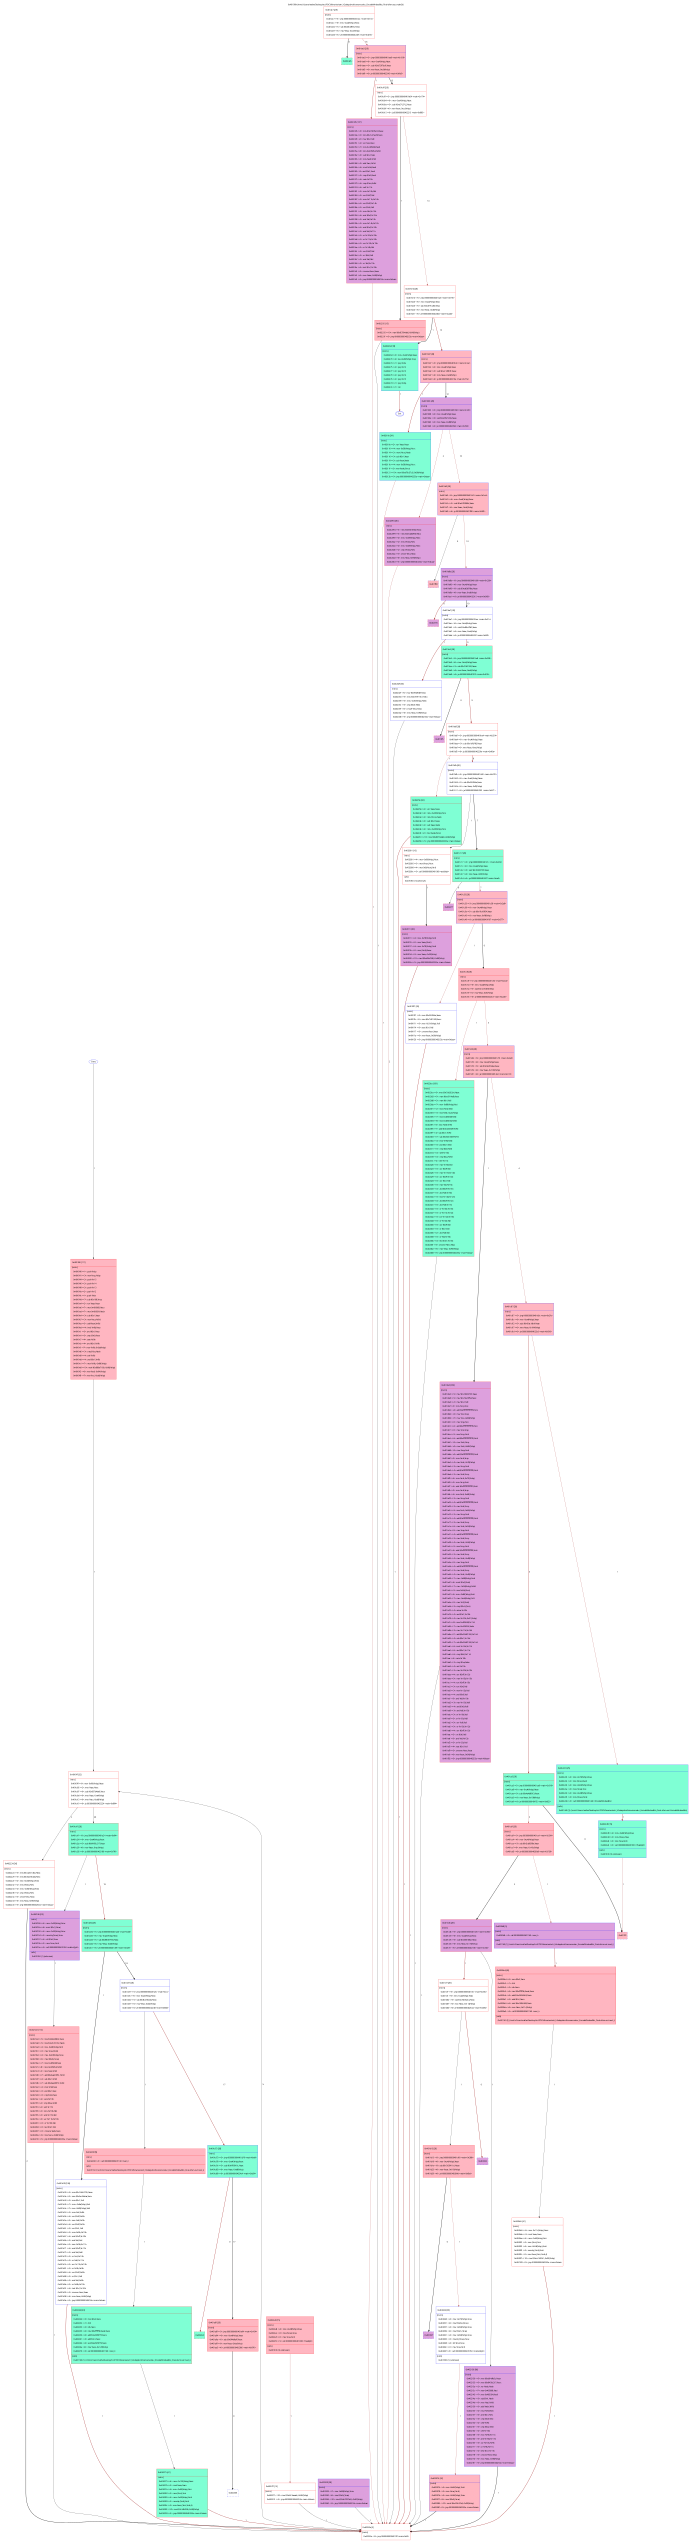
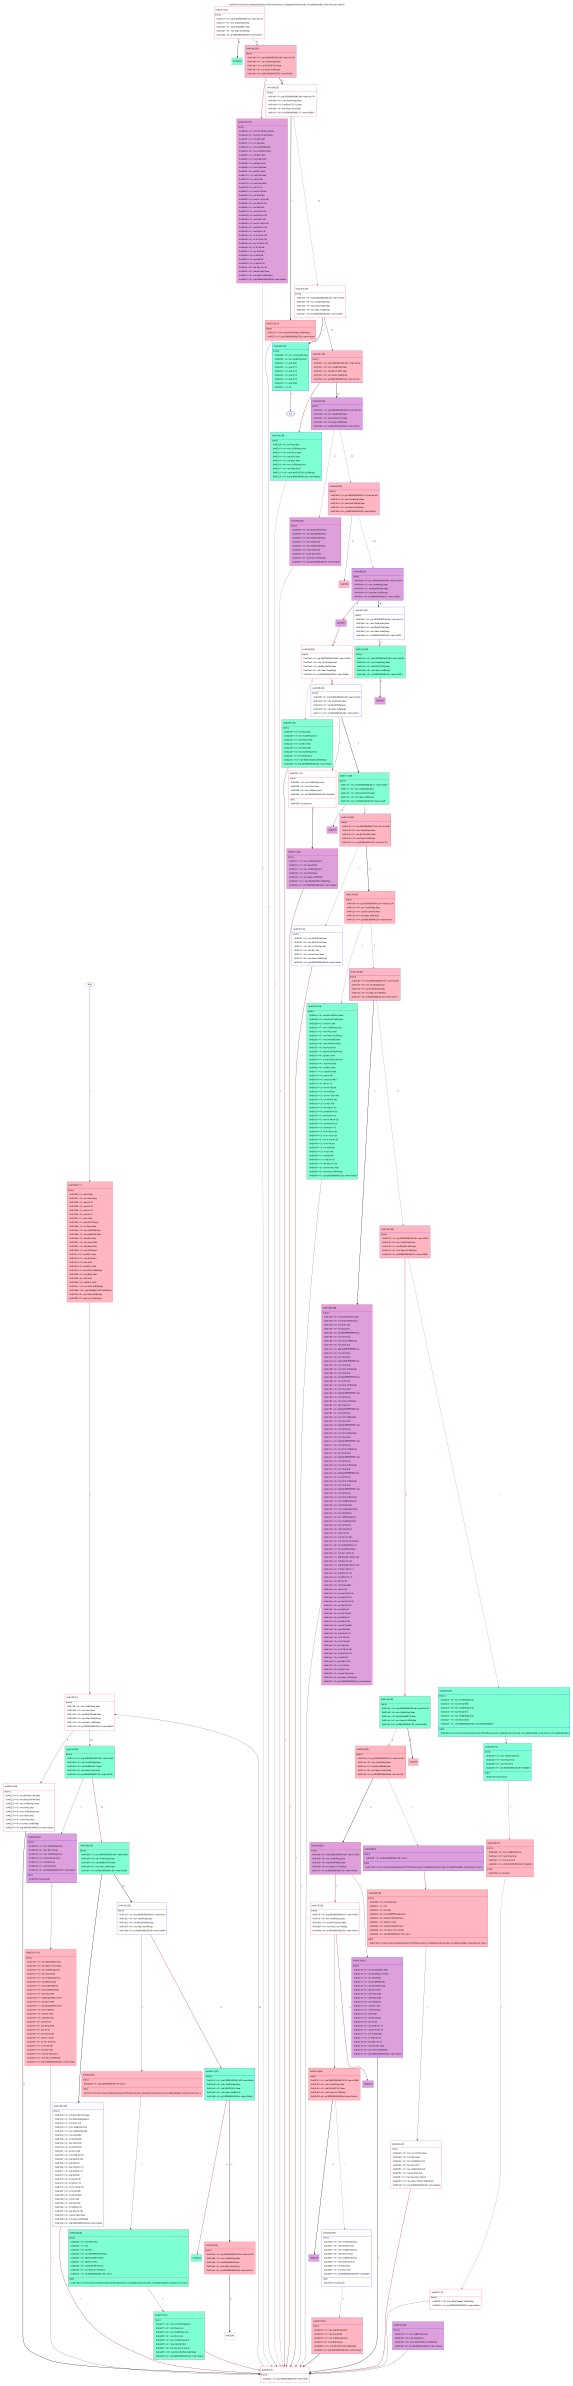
(470, 700) -> (336, 636)
(416, 701) -> none
(622, 1894) -> (509, 1810)
